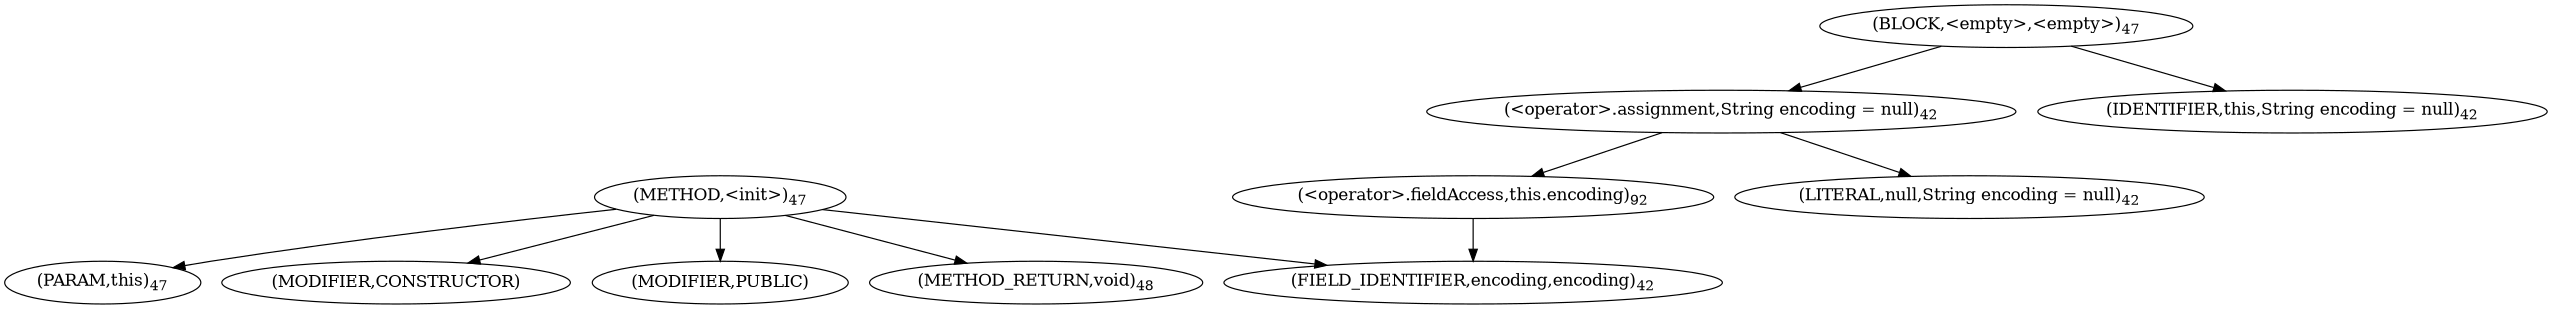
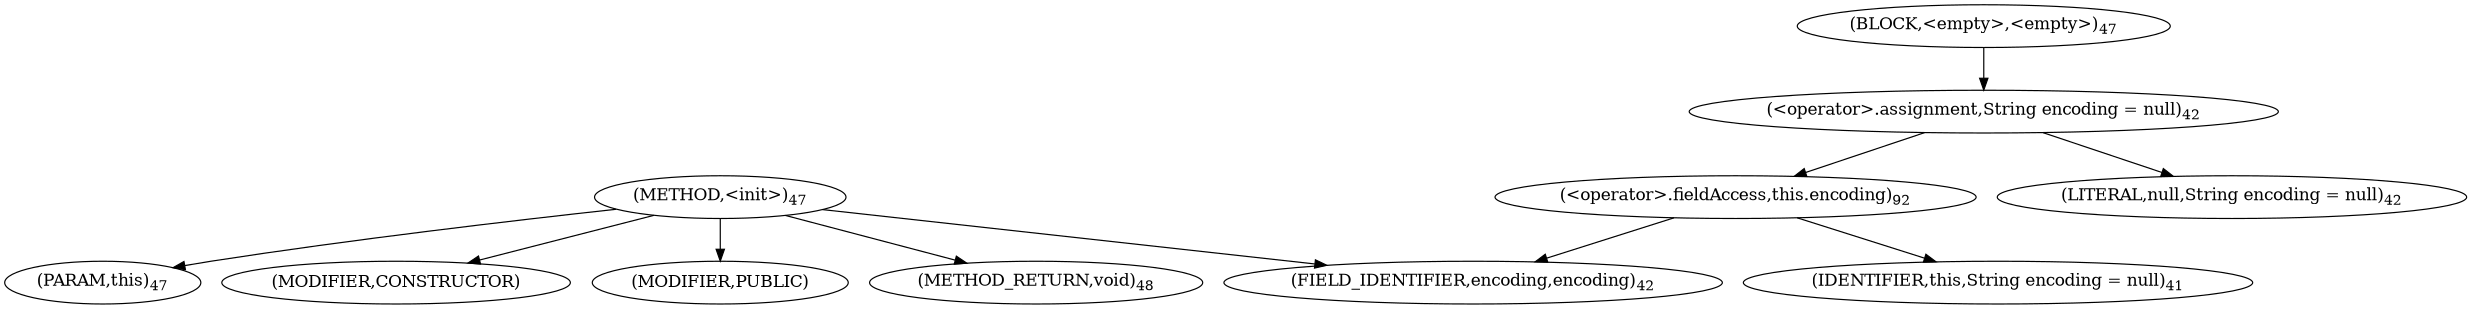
(2142, 67) -> (1861, 238)
(2469, 110) -> (2175, 281)
